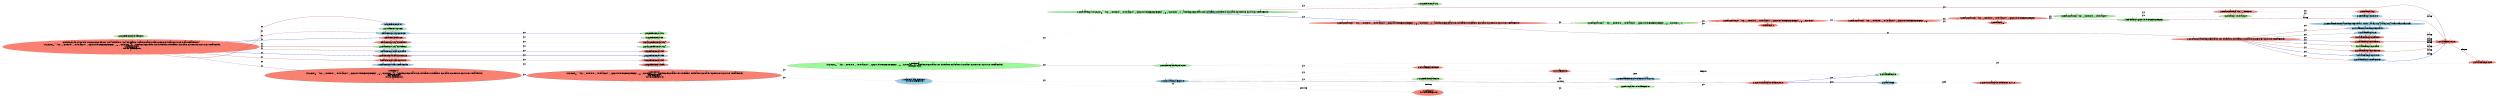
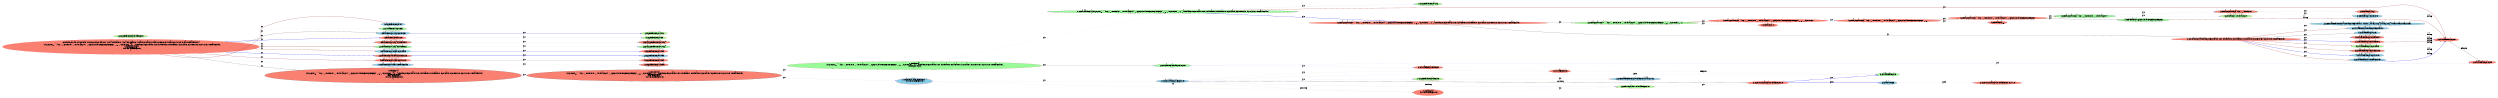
(2413, 50) -> none
